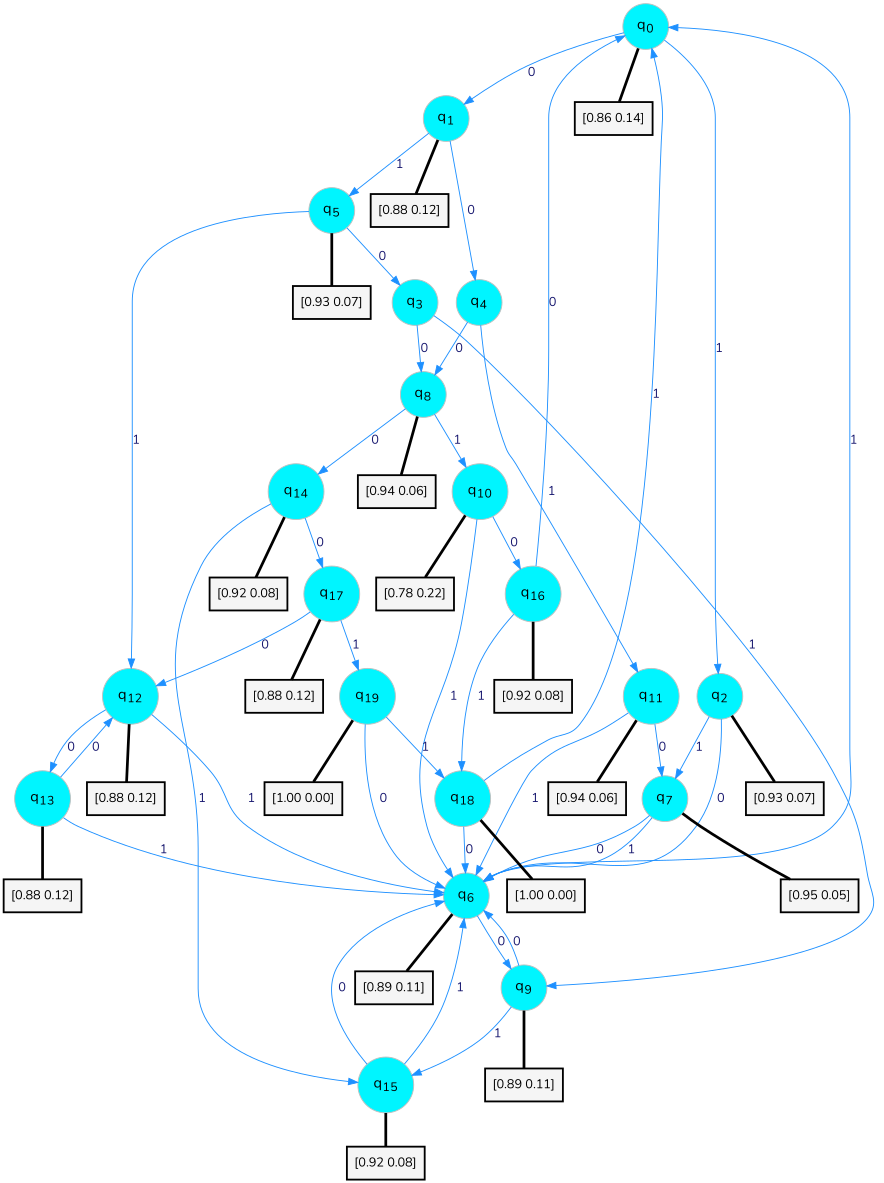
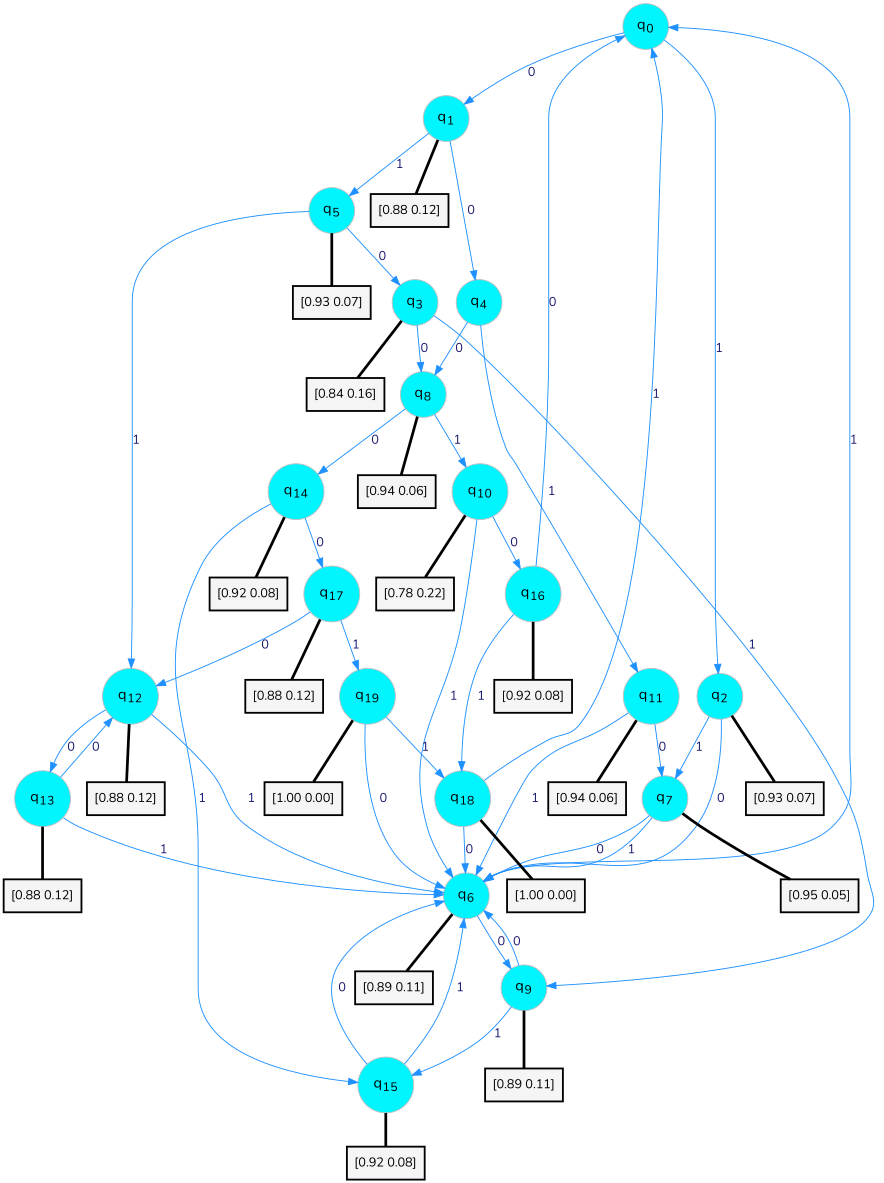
(614, 119) -> none
none -> (346, 394)
